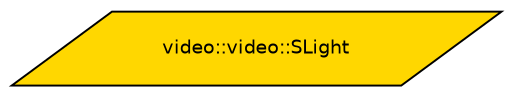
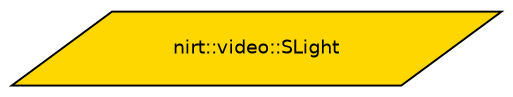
(257, 49) -> (257, 49)
